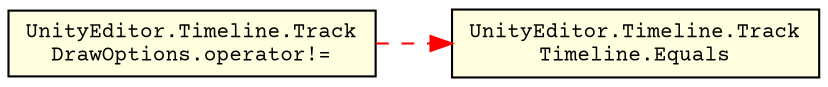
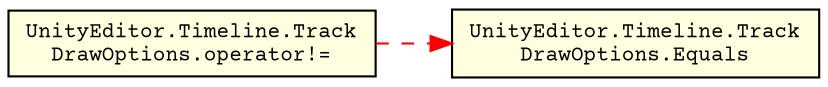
(636, 44) -> (636, 44)
